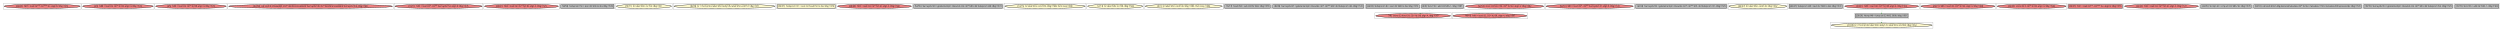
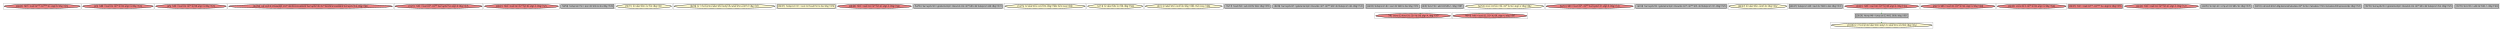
(1505, 6) -> (1505, 6)
